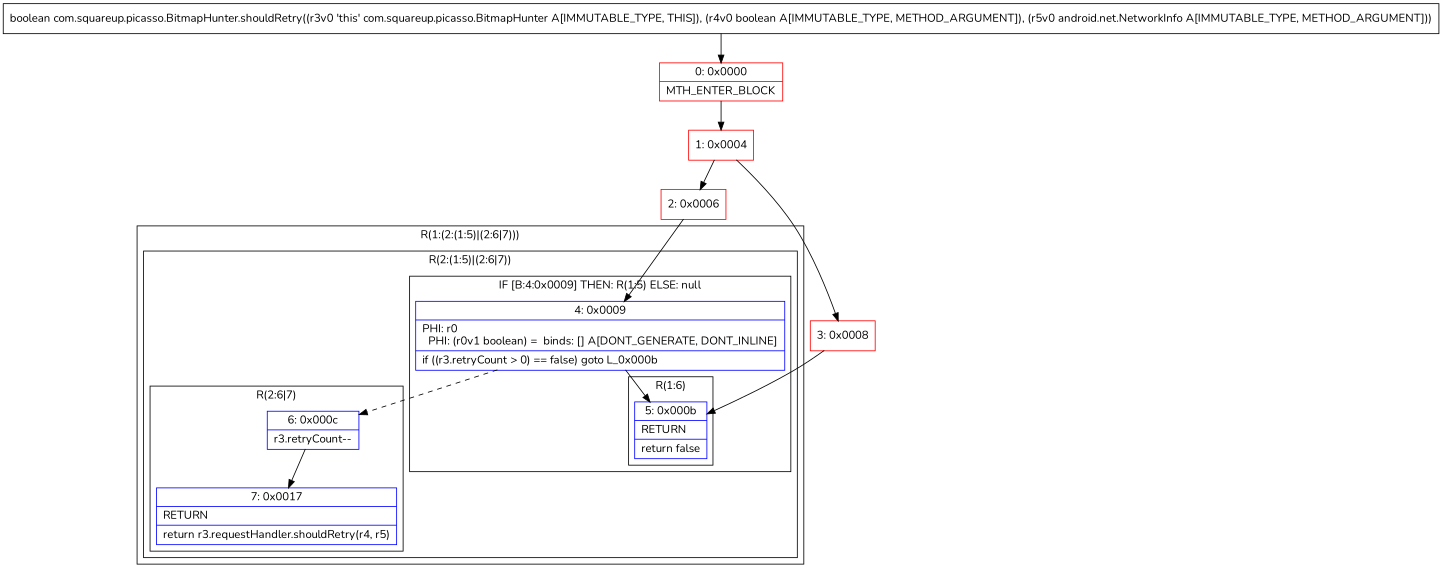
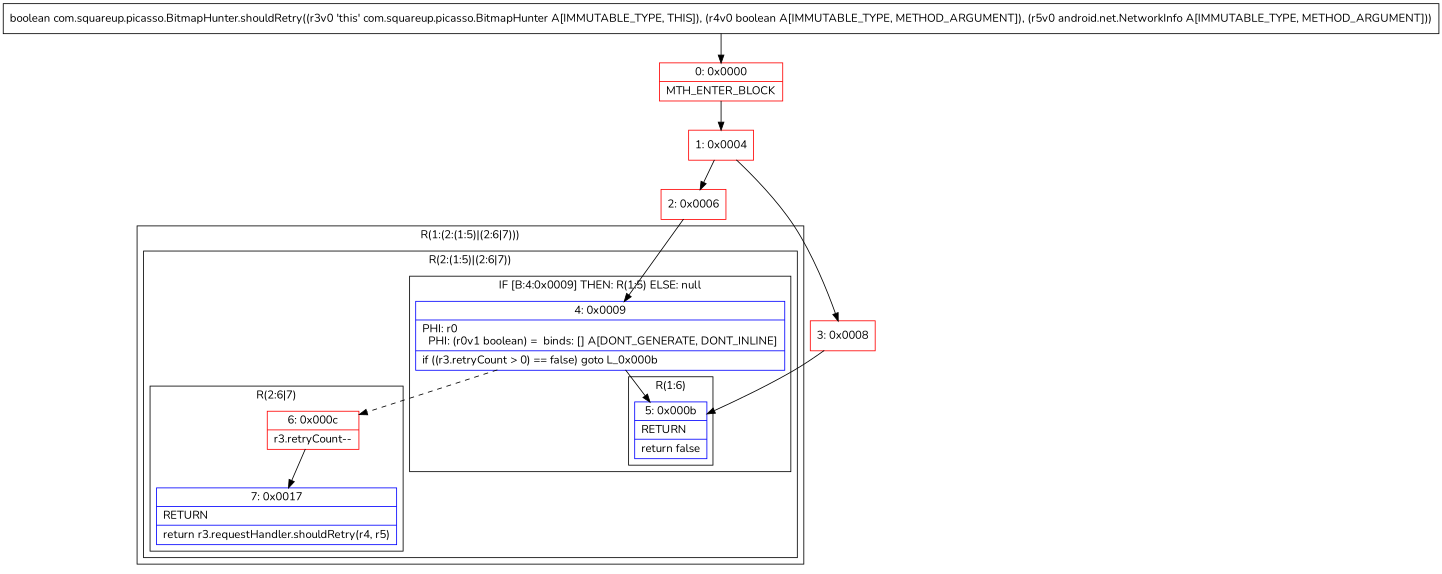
(313, 430) -> (313, 430)
